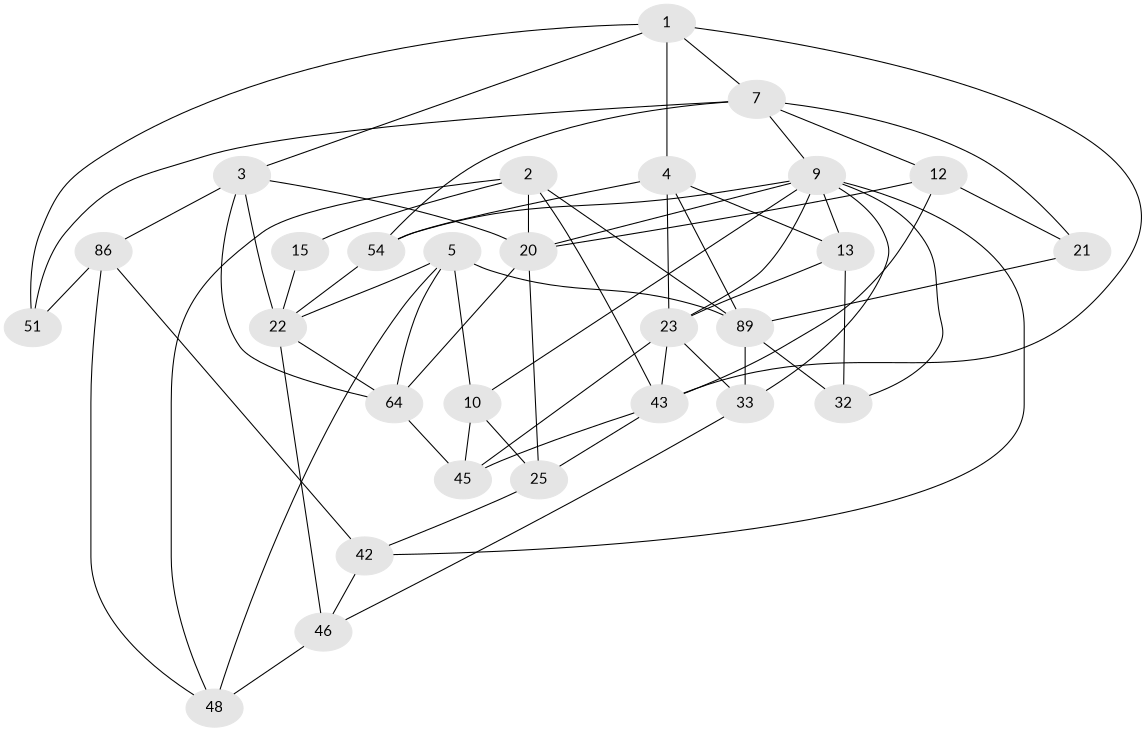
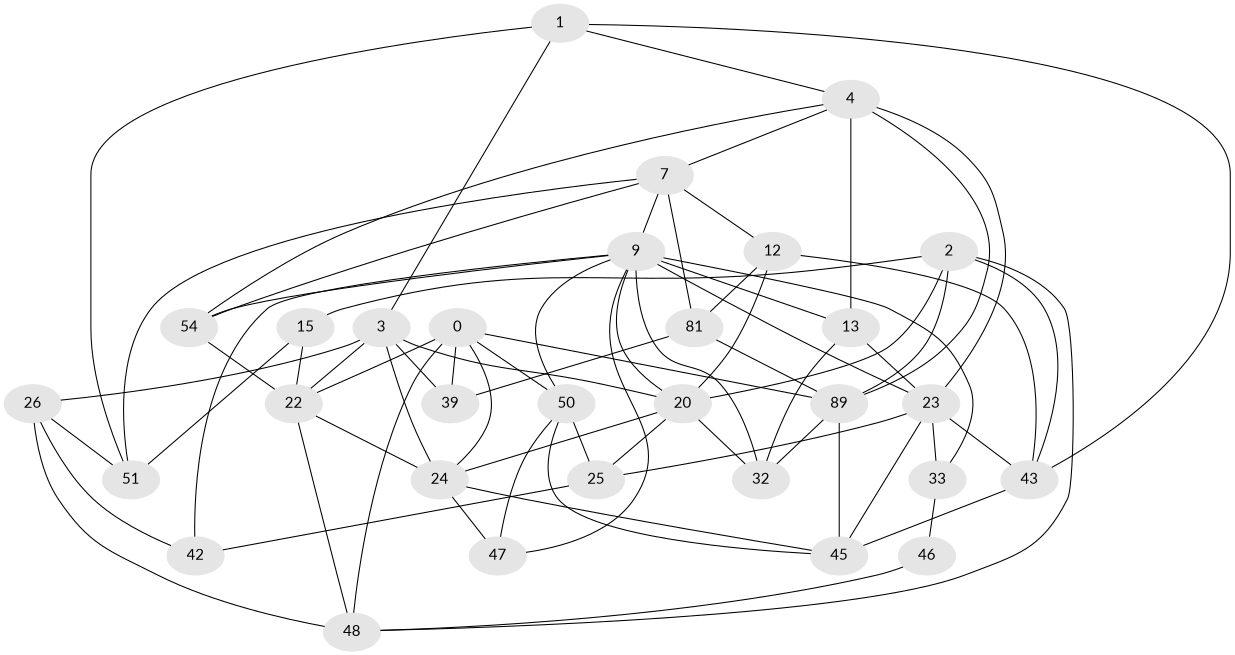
(712, 61) -> (758, 137)
(104, 252) -> (33, 404)
(452, 252) -> (458, 328)
(1082, 252) -> (694, 328)
(745, 359) -> (839, 480)
none -> (218, 404)
(394, 404) -> (440, 480)
none -> (450, 404)
(472, 404) -> (567, 404)
(599, 442) -> (780, 445)
none -> (722, 442)
(299, 467) -> (322, 518)
none -> (498, 556)
(344, 594) -> none
